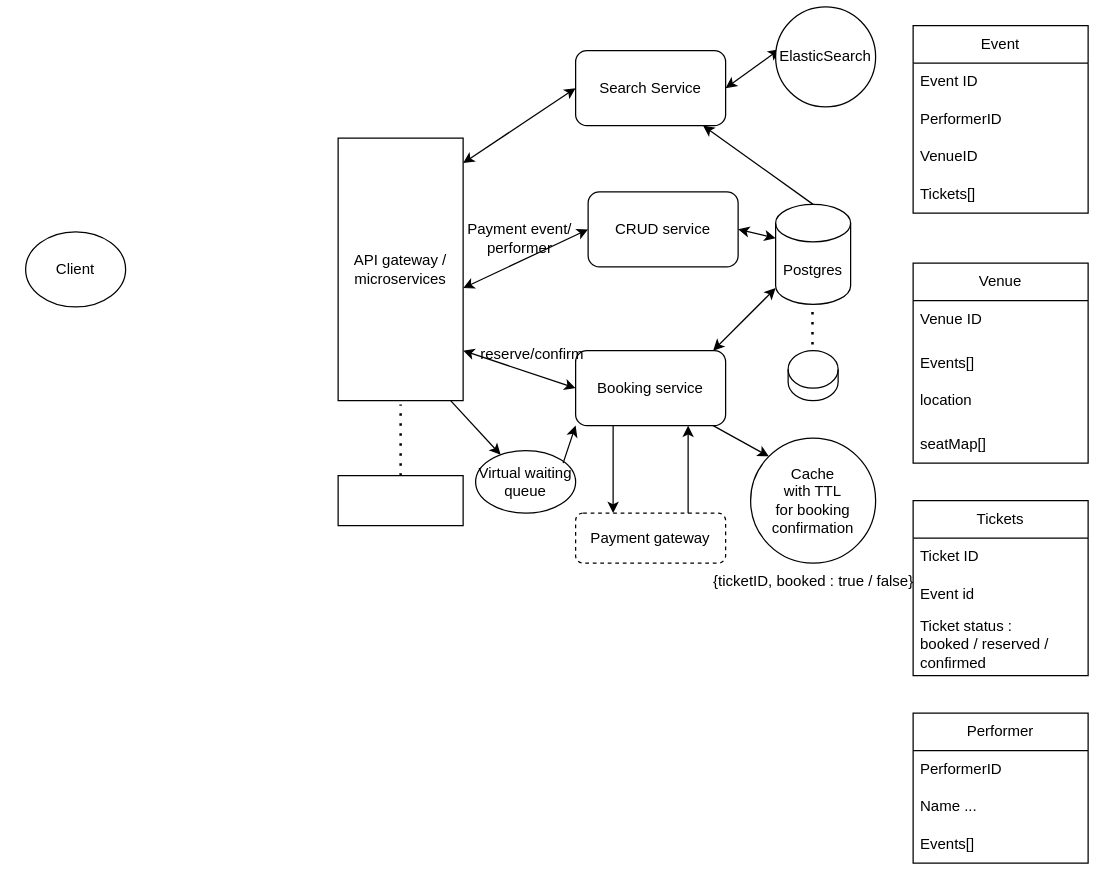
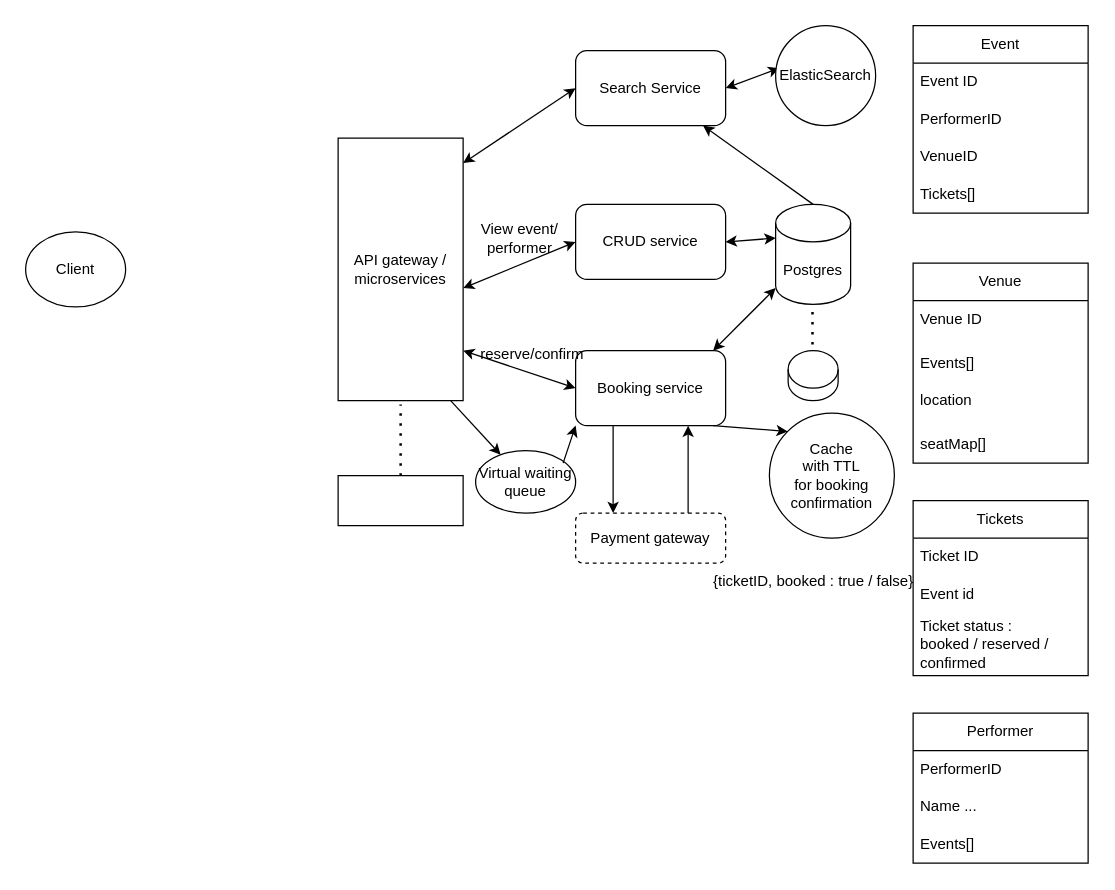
(826, 57) -> (826, 76)
(663, 229) -> (651, 242)
(520, 238) -> (520, 238)
(813, 501) -> (832, 476)
